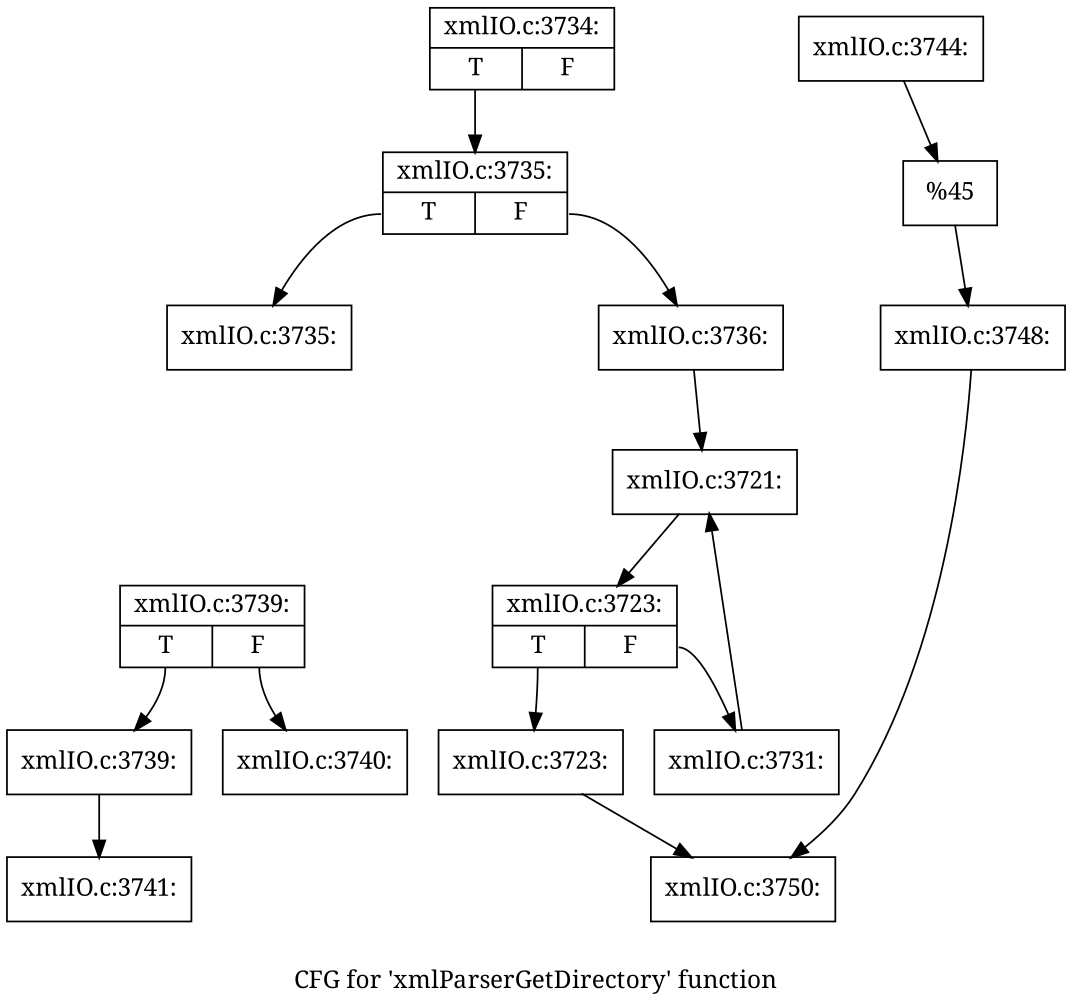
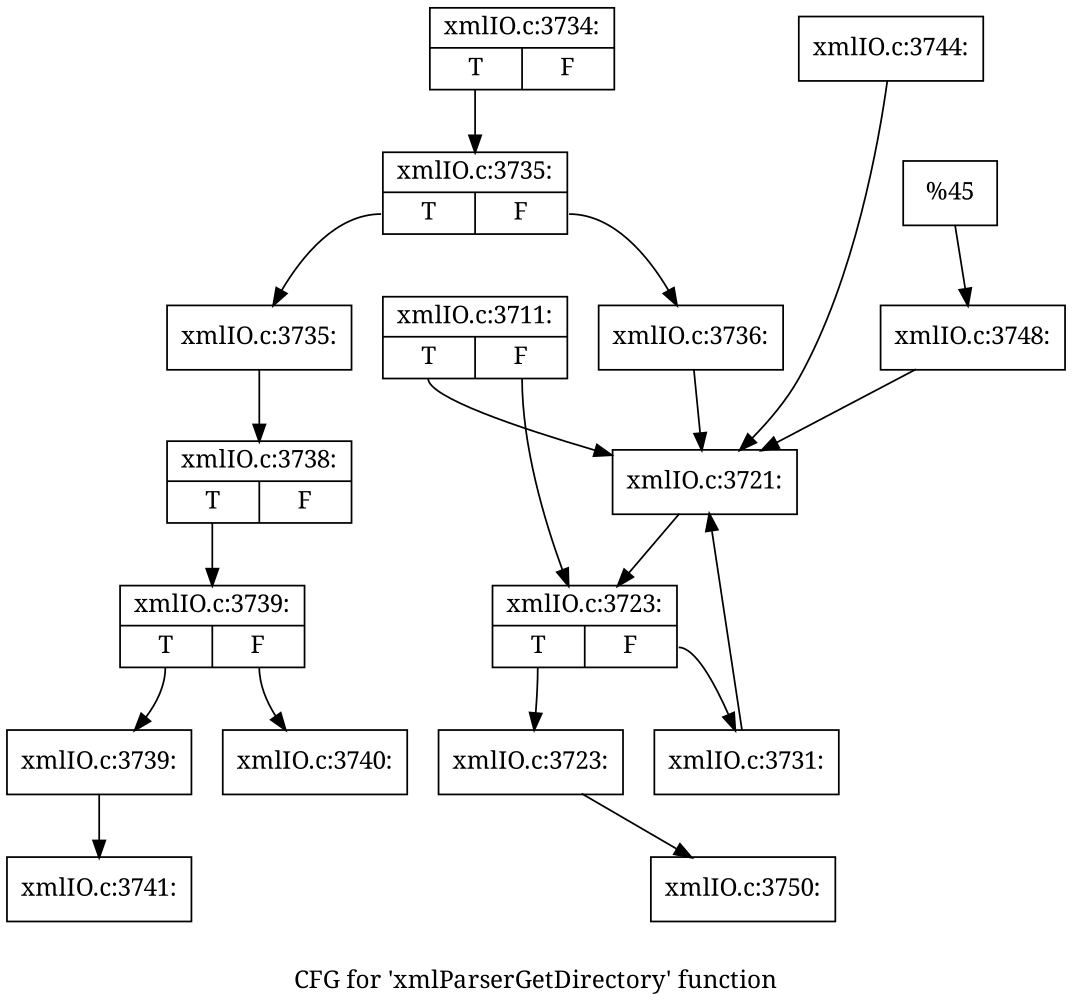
(917, 113) -> (845, 270)
none -> (475, 338)
none -> (259, 482)
(928, 624) -> (846, 406)
